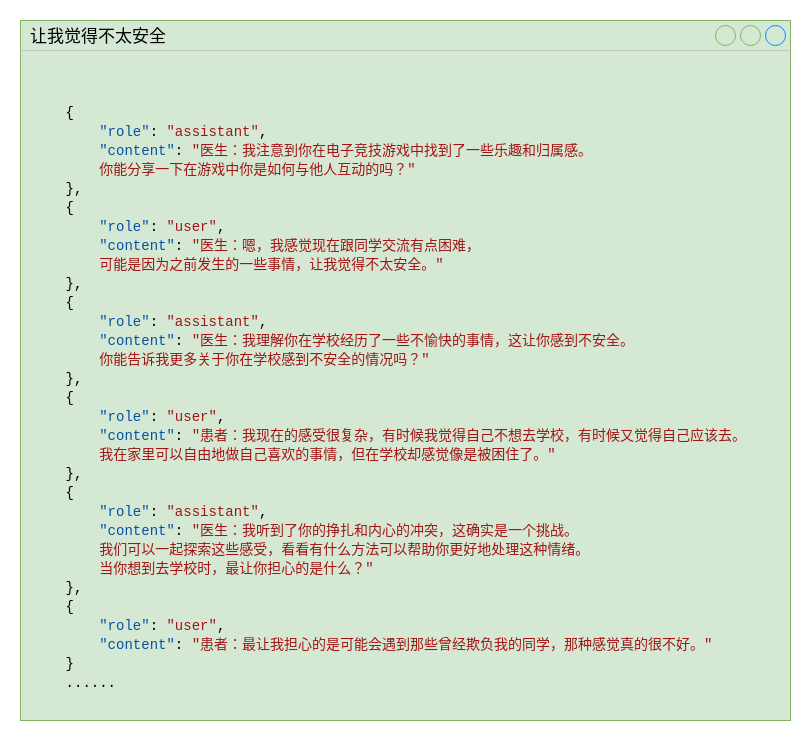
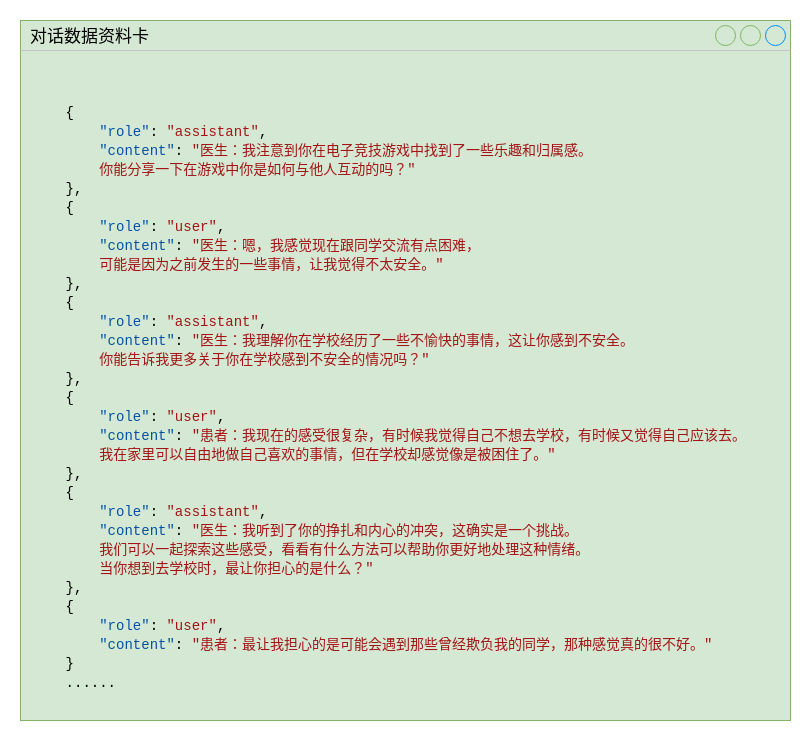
(99, 38) -> (90, 38)
